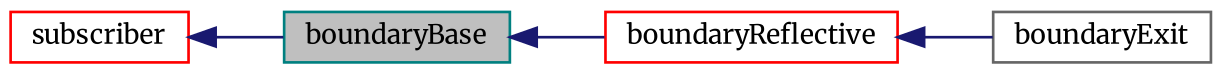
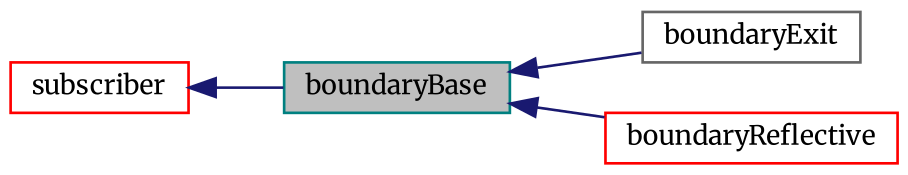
(959, 37) -> (589, 60)
